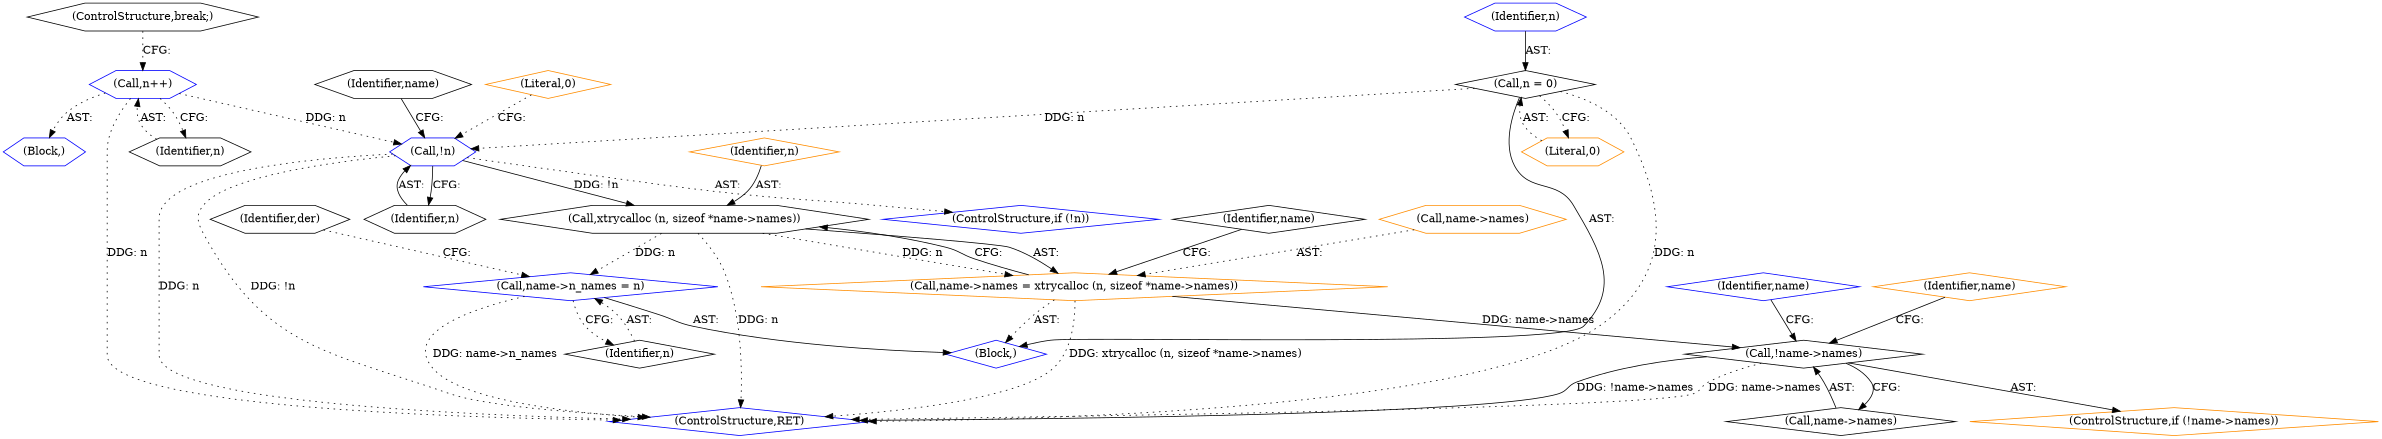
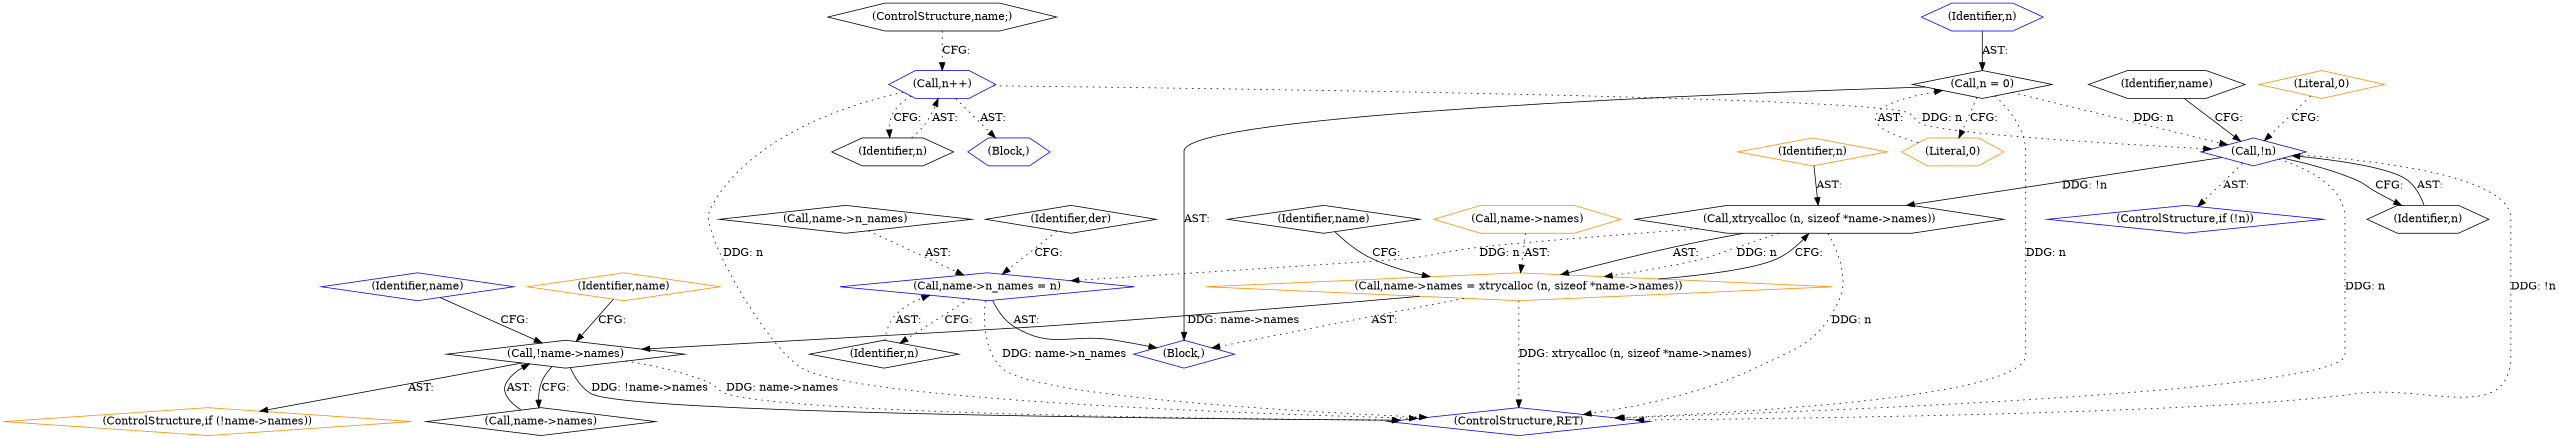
(143, 17) -> (942, 17)
(433, 152) -> (2254, 152)
(280, 219) -> (1071, 219)
none -> (845, 219)
